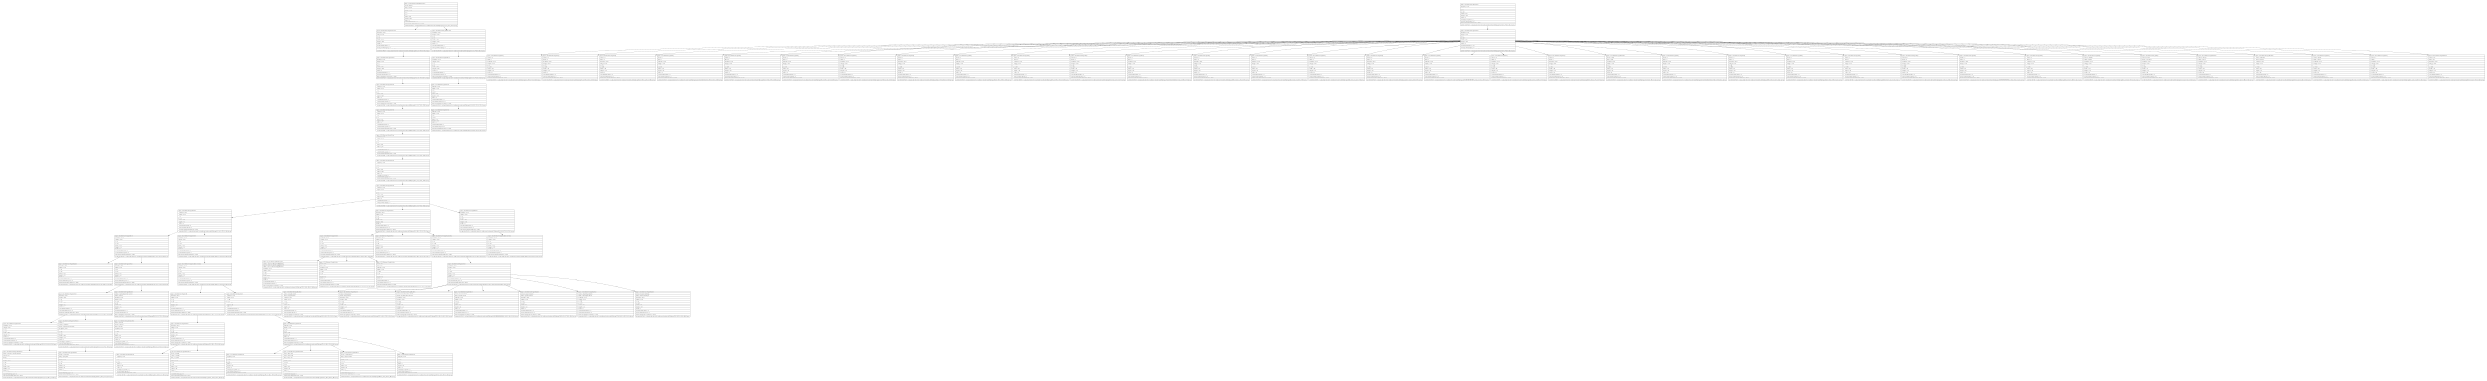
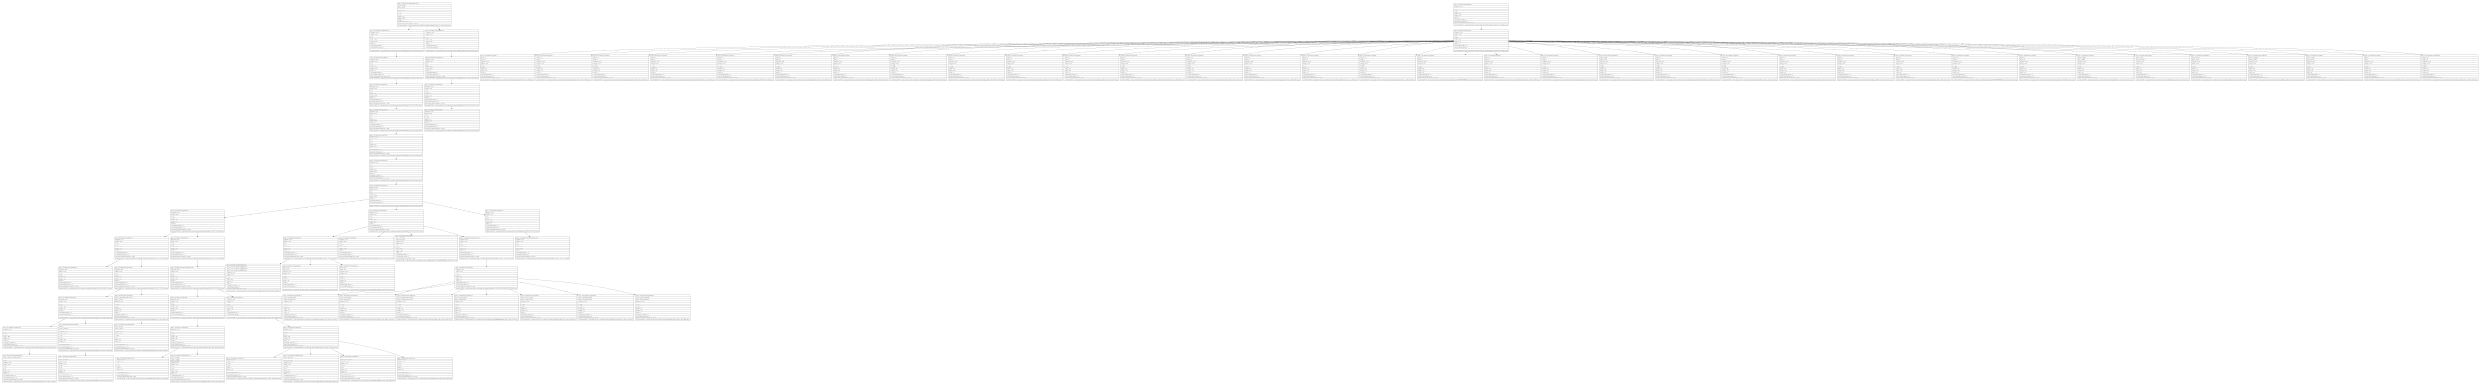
none -> (426, 248)
